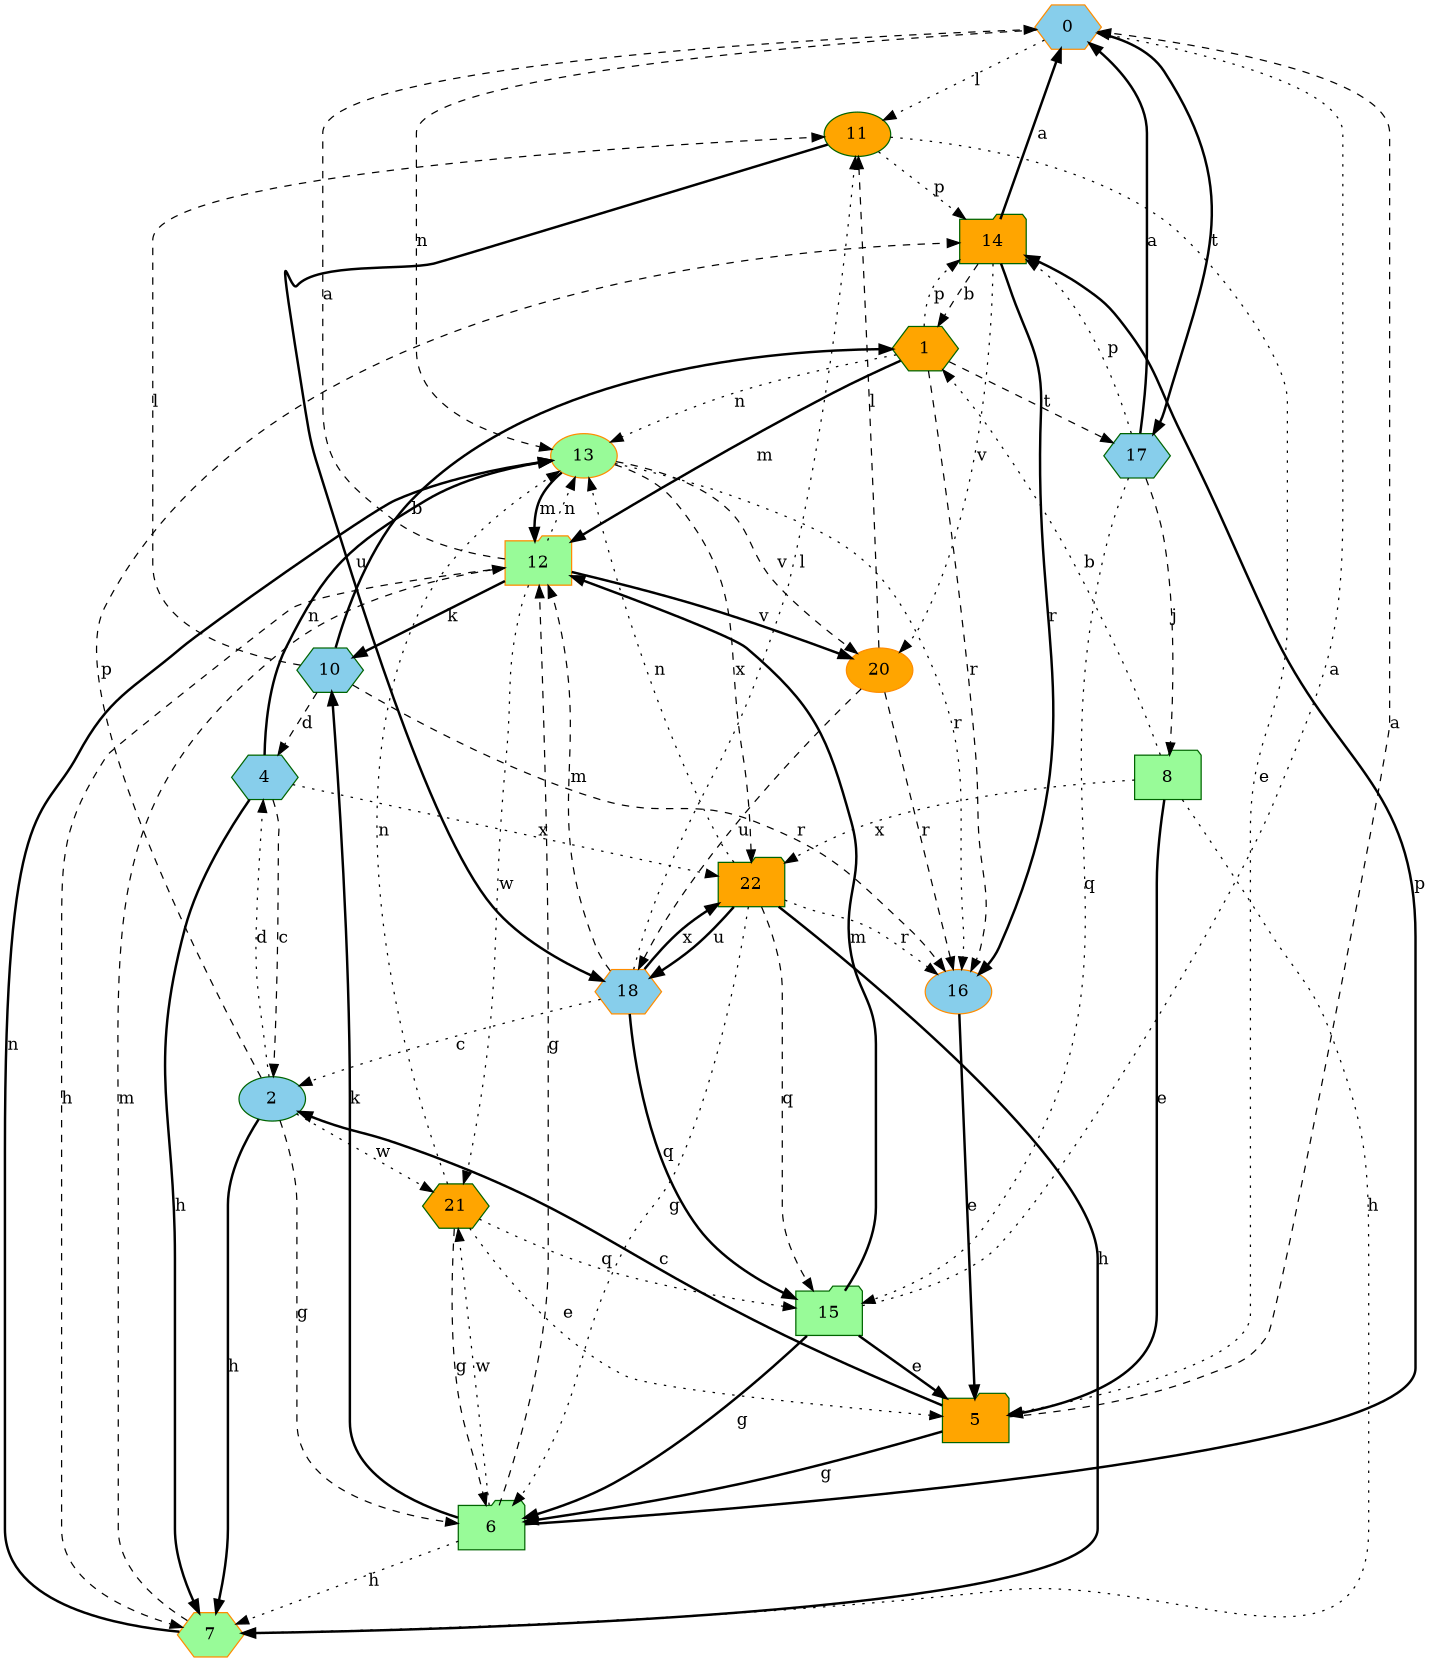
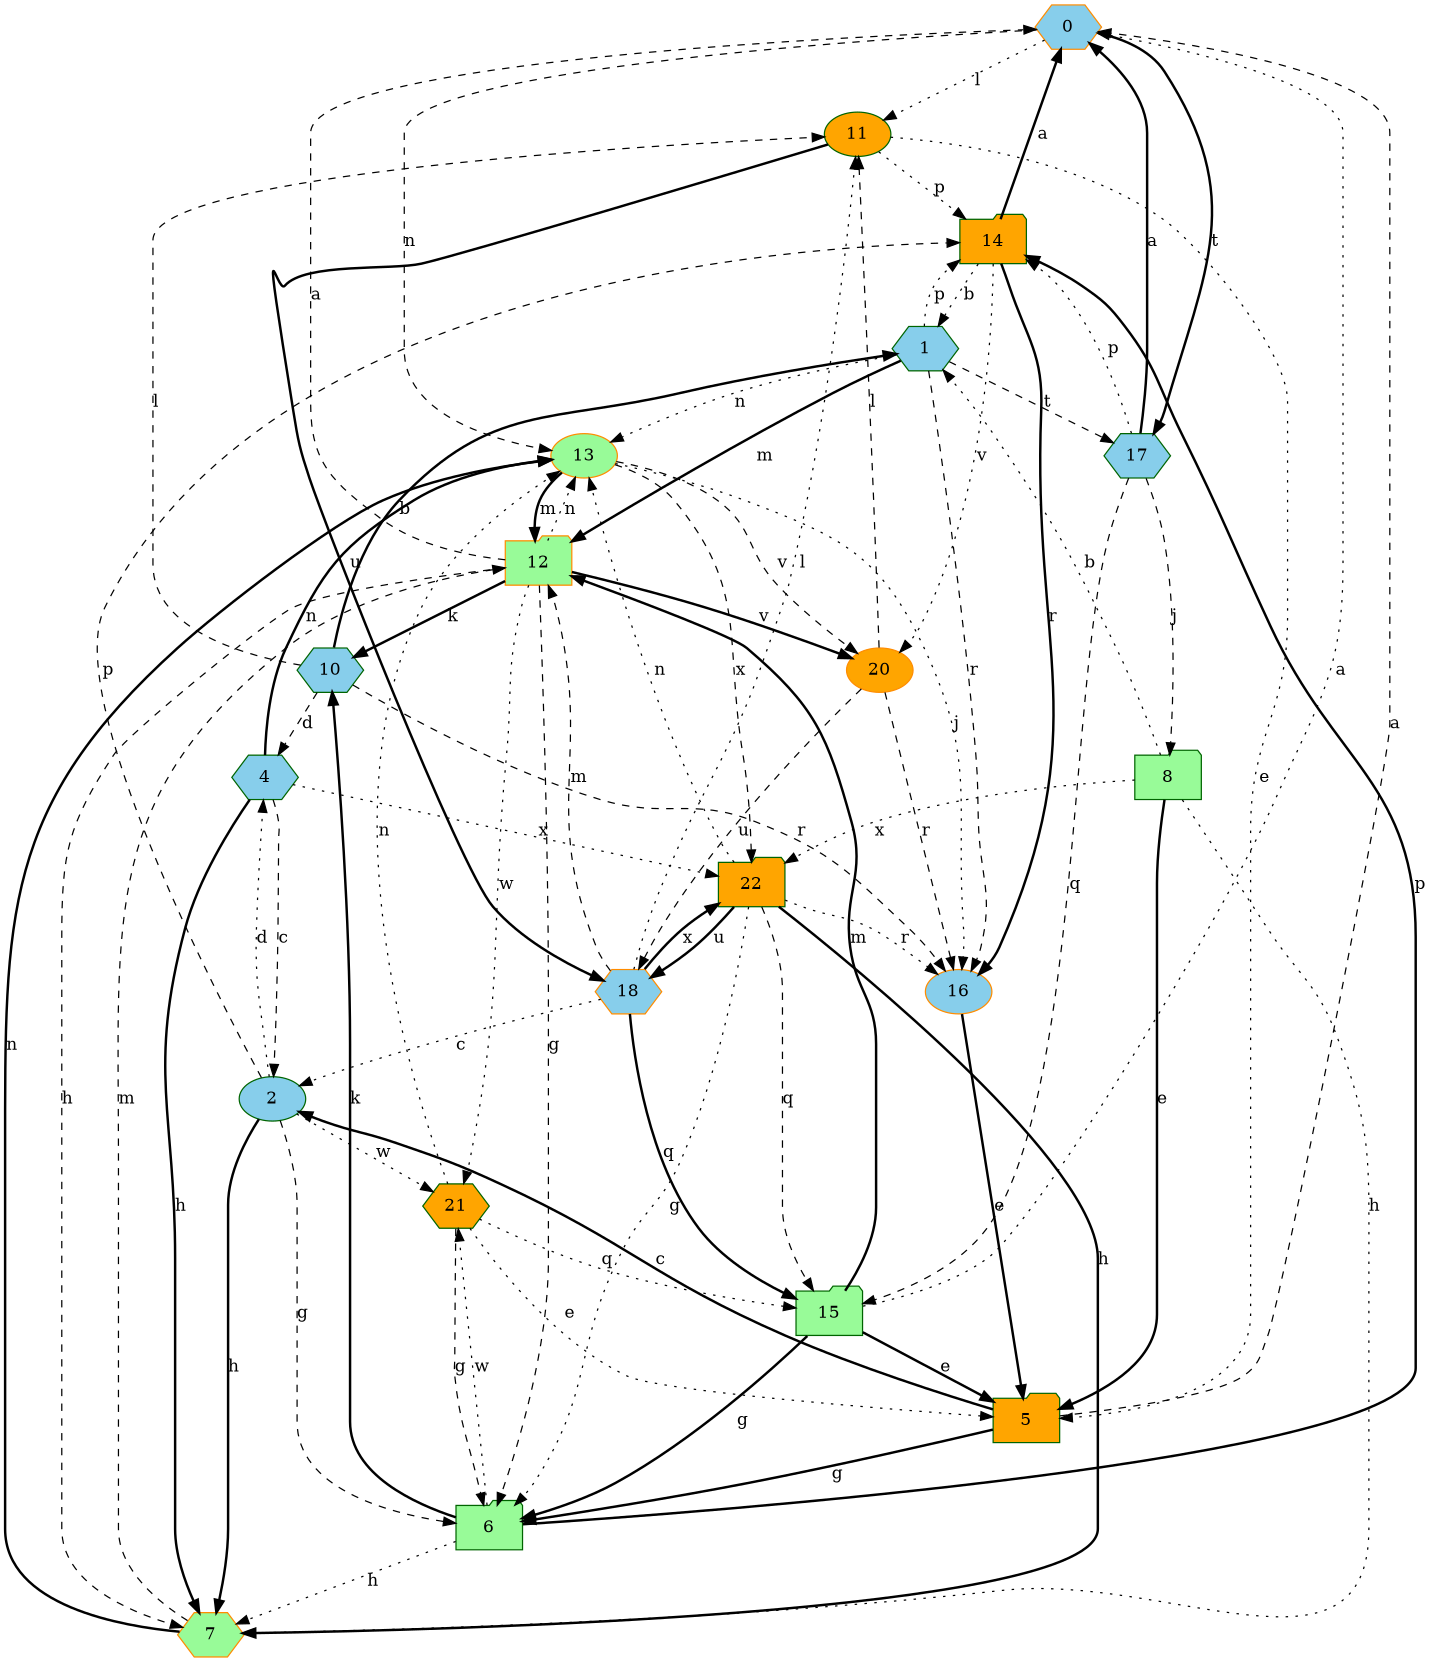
(961, 290) -> (961, 290)
(925, 349) -> (925, 349)
(958, 724) -> (957, 724)
(1084, 927) -> (1064, 924)
(548, 1055) -> (548, 1042)
